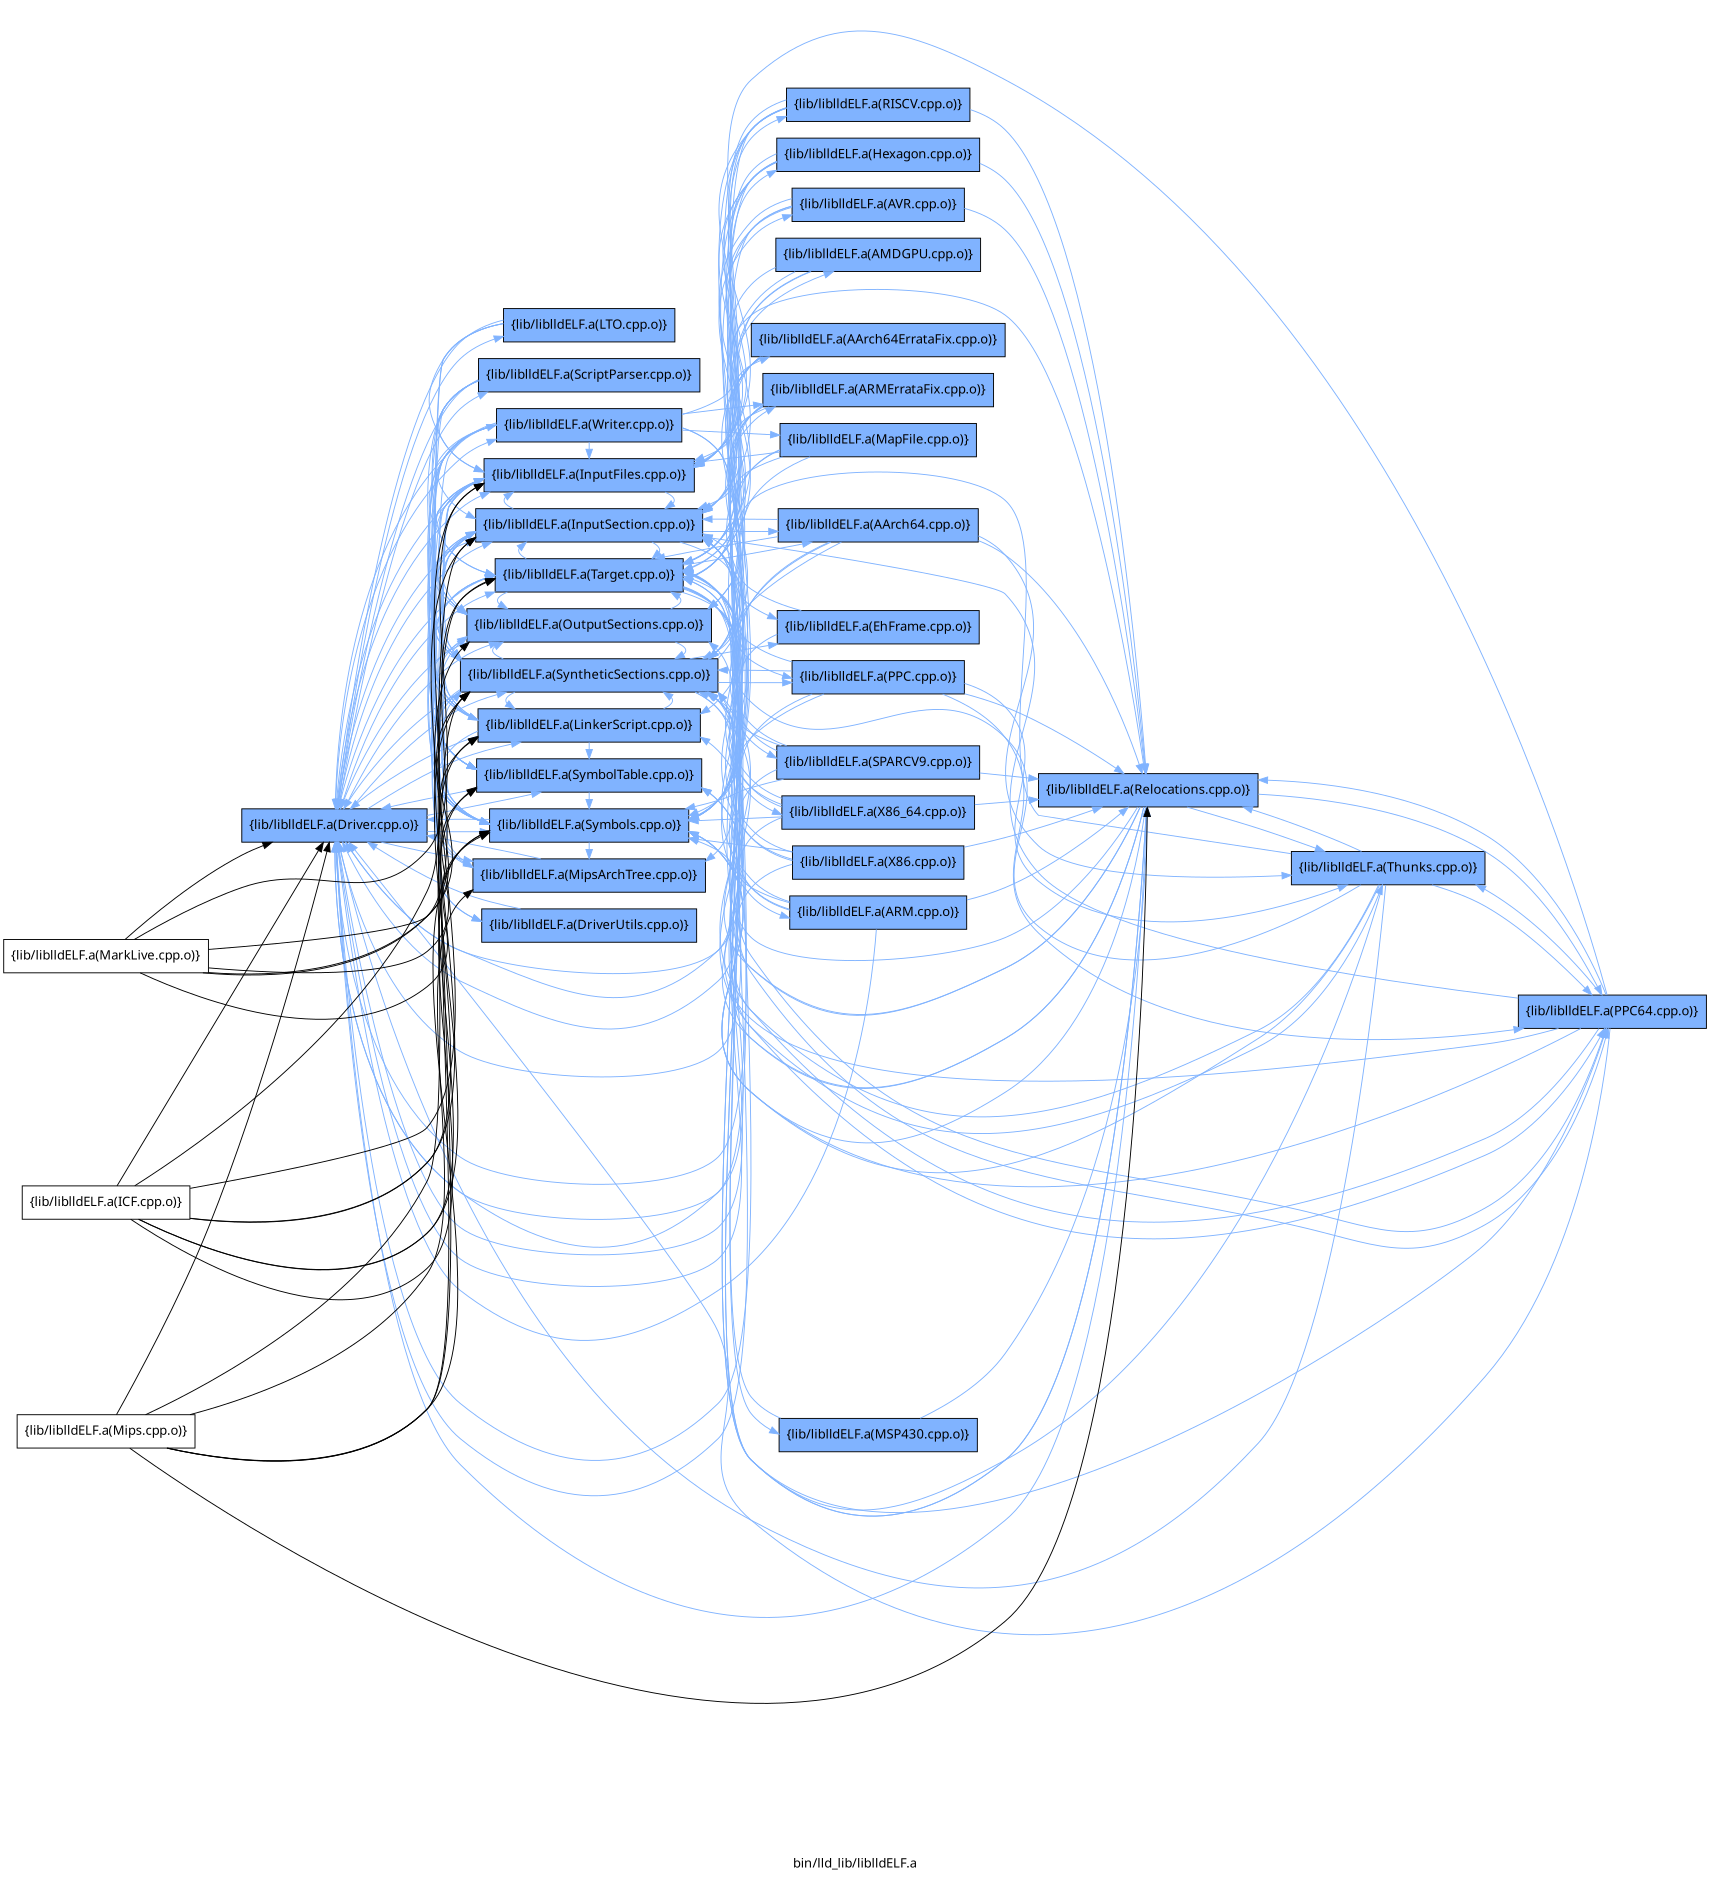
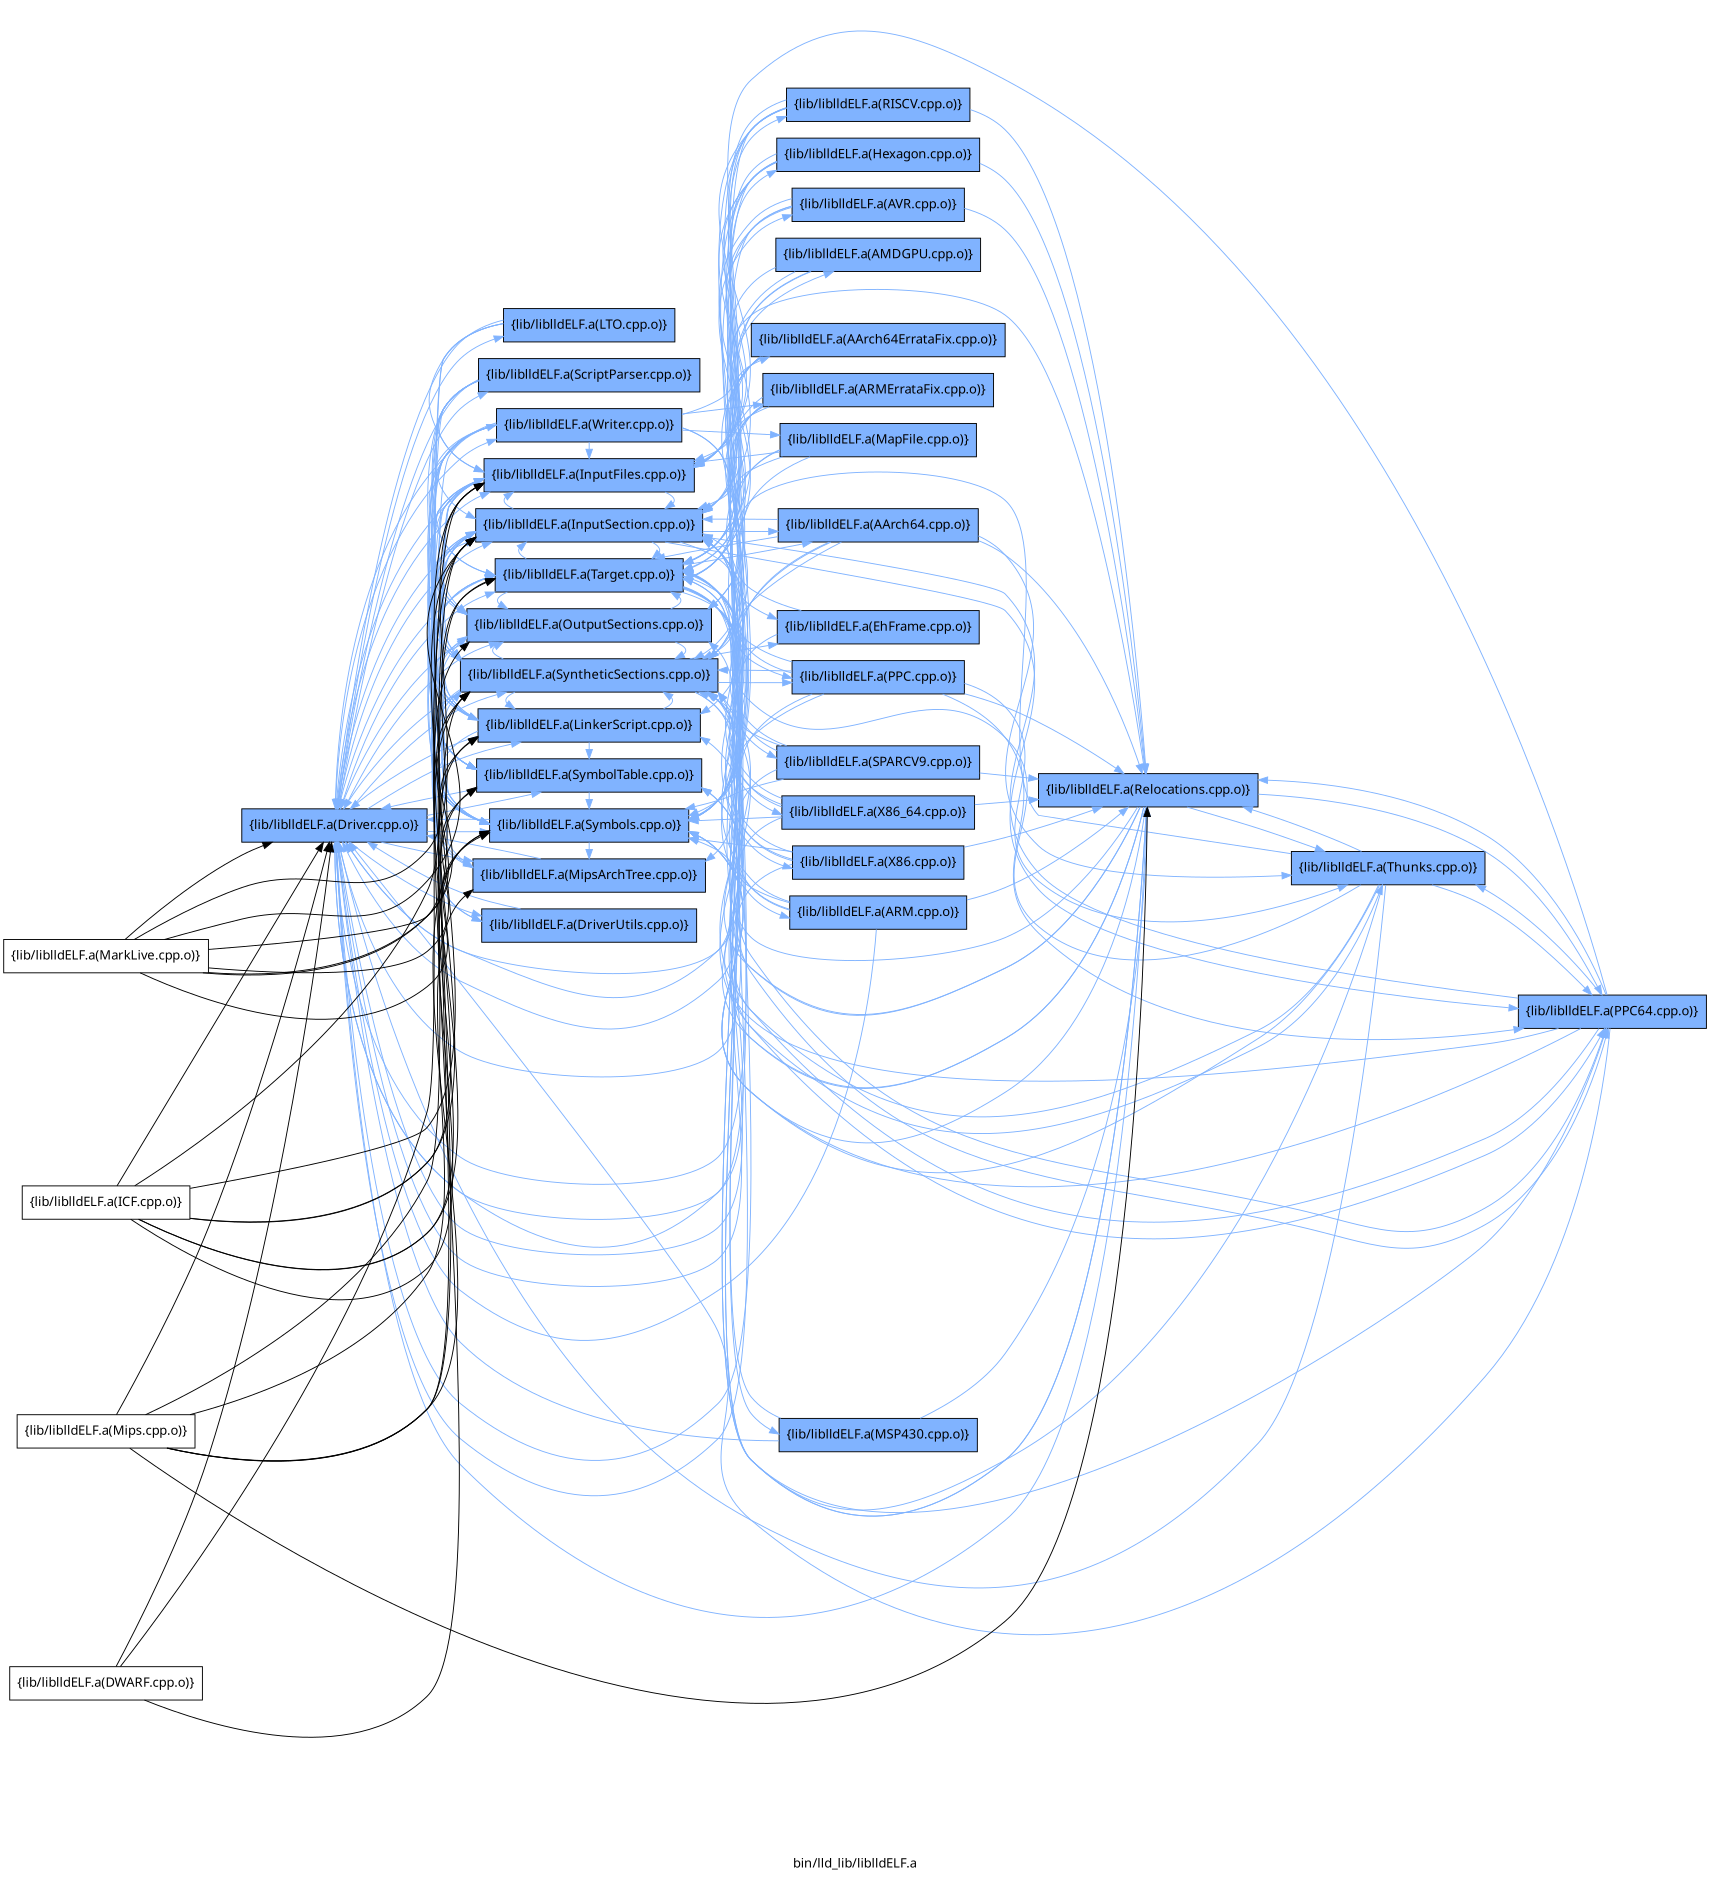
(732, 531) -> (735, 527)
none -> (431, 545)
none -> (735, 620)
none -> (735, 726)
none -> (408, 883)
none -> (423, 885)
none -> (1046, 895)
none -> (428, 1288)
none -> (106, 1683)
